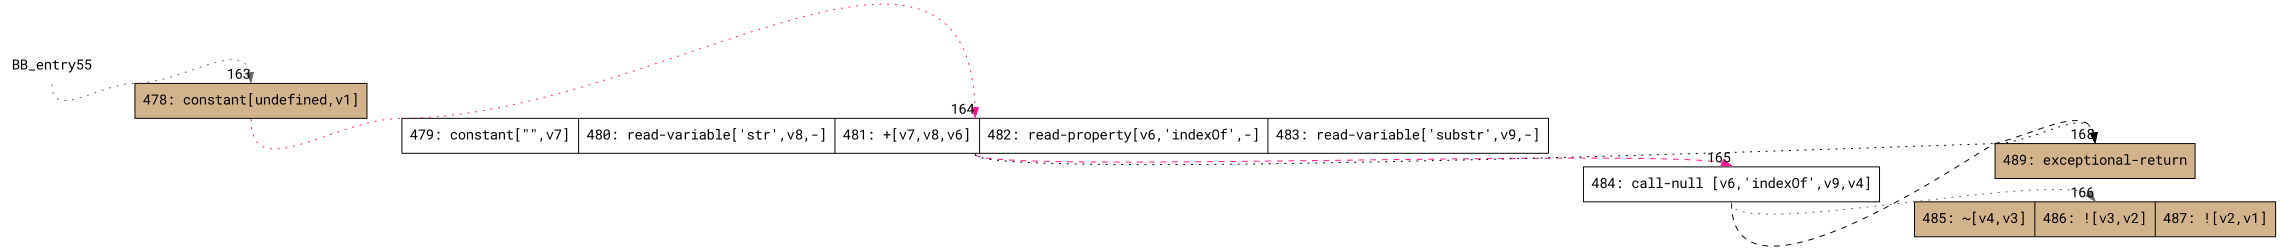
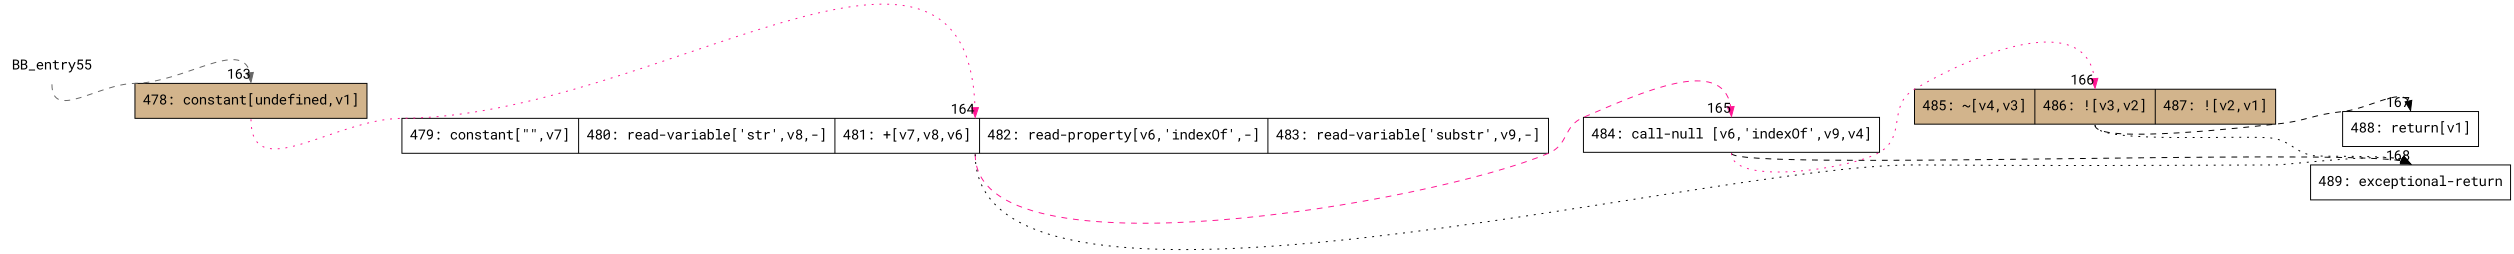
(149, 82) -> (149, 82)
none -> (2411, 129)
none -> (2249, 137)
(2095, 161) -> (2411, 182)
(1909, 202) -> (1905, 98)
